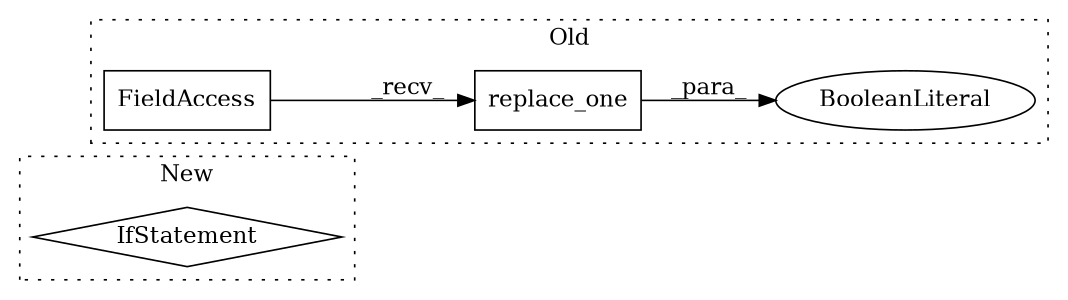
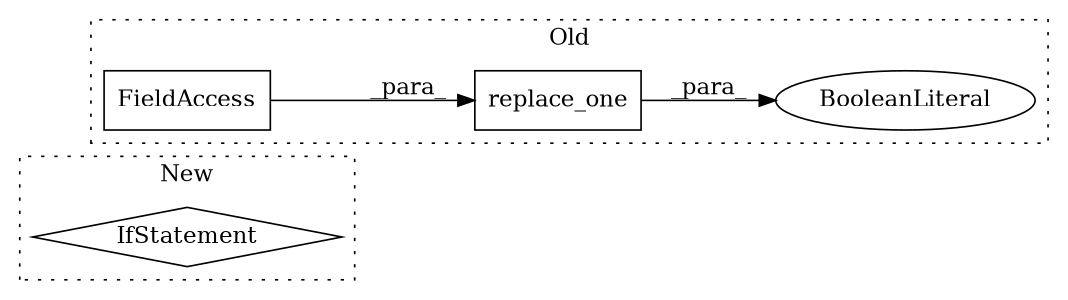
(408, 88) -> (408, 88)
